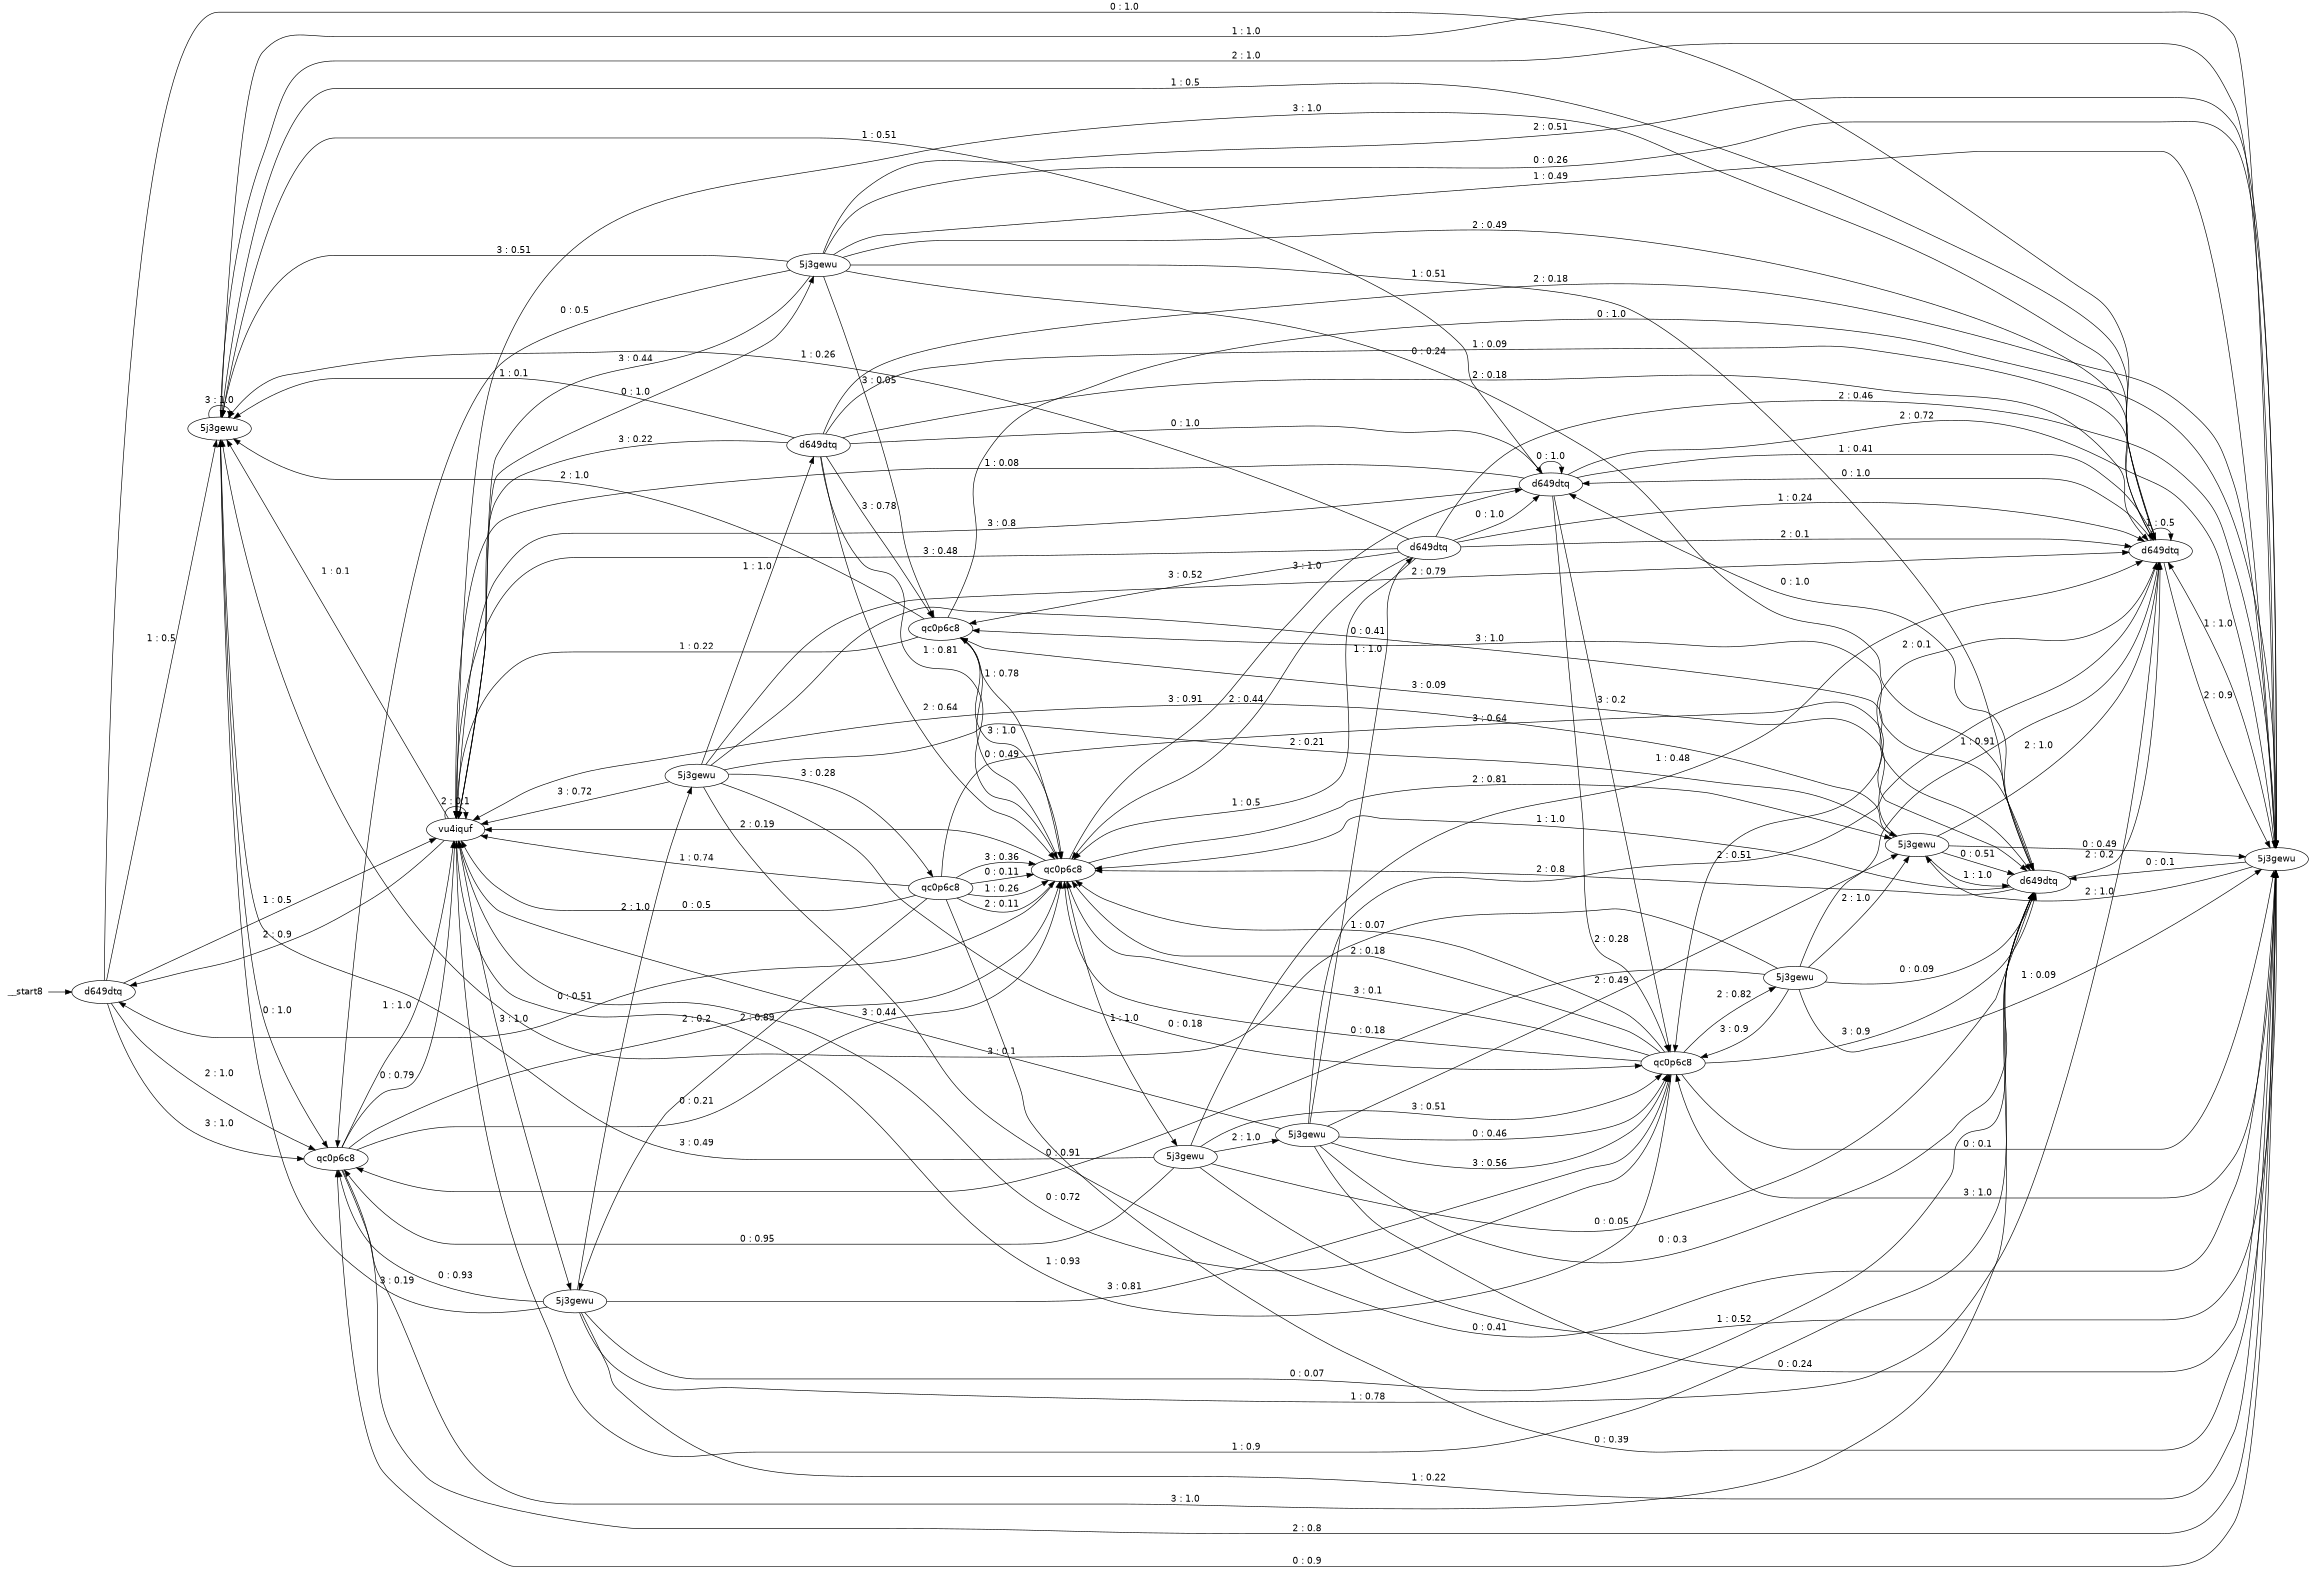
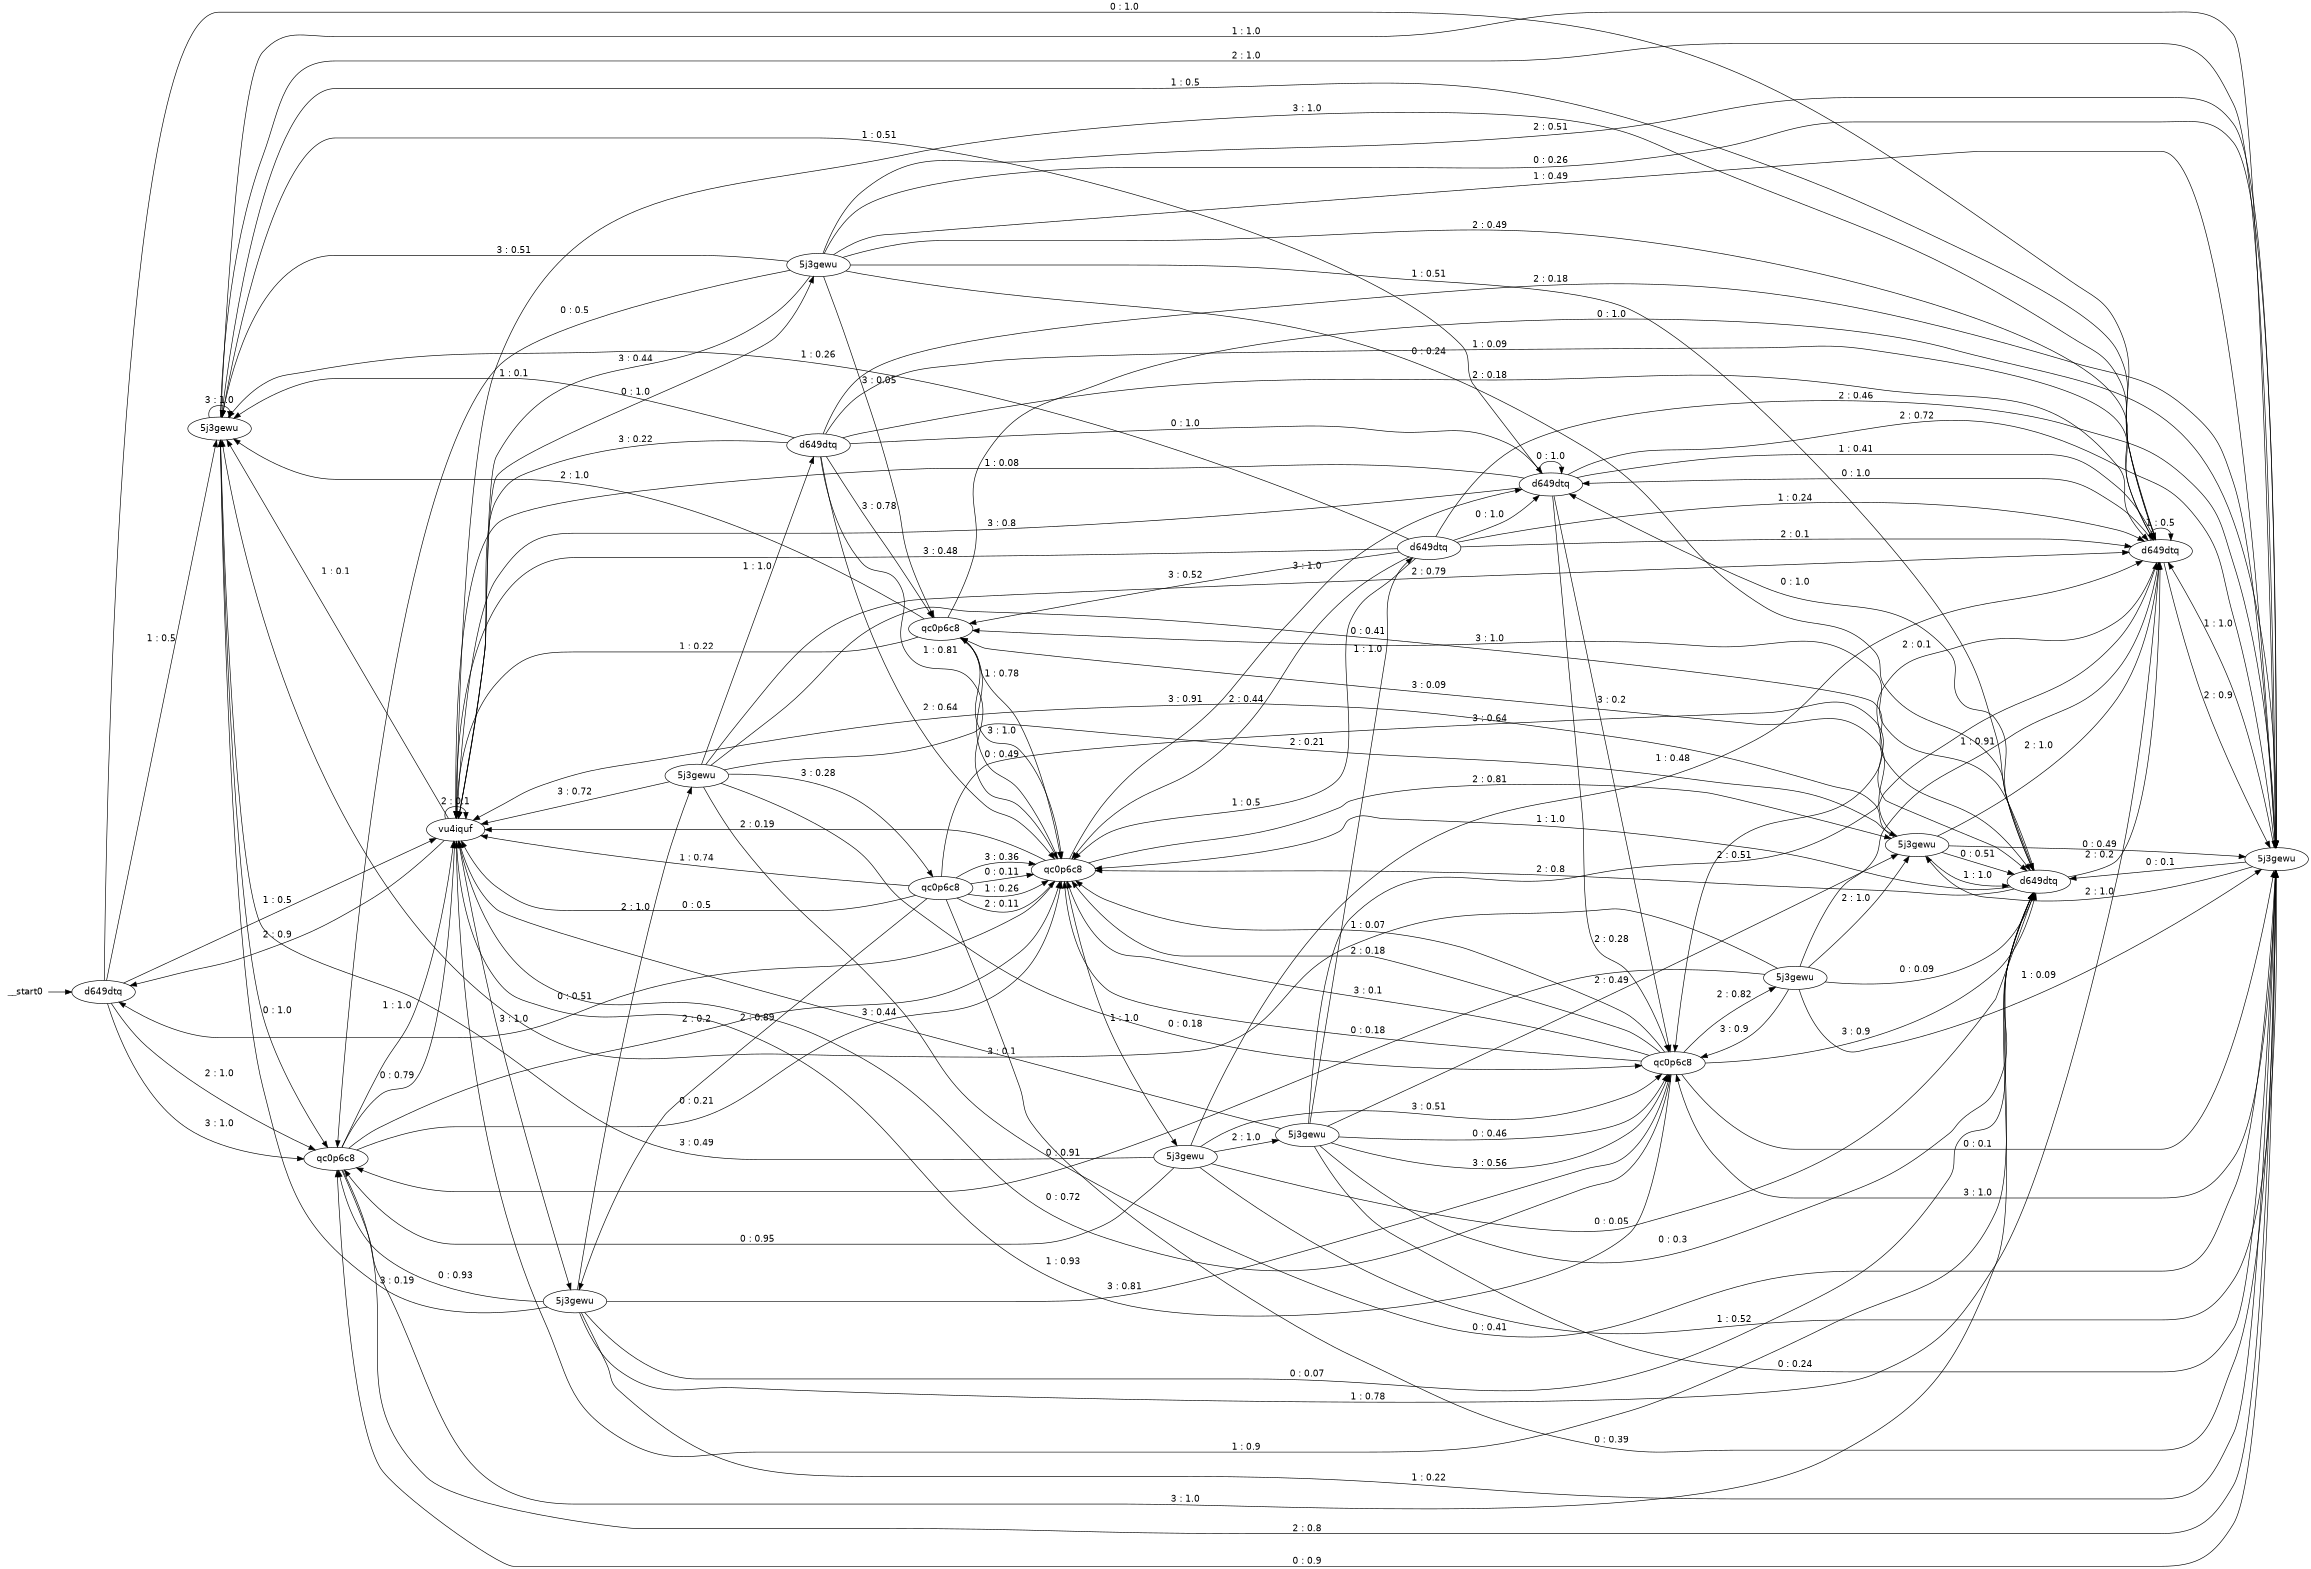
(25, 992) -> (25, 992)
